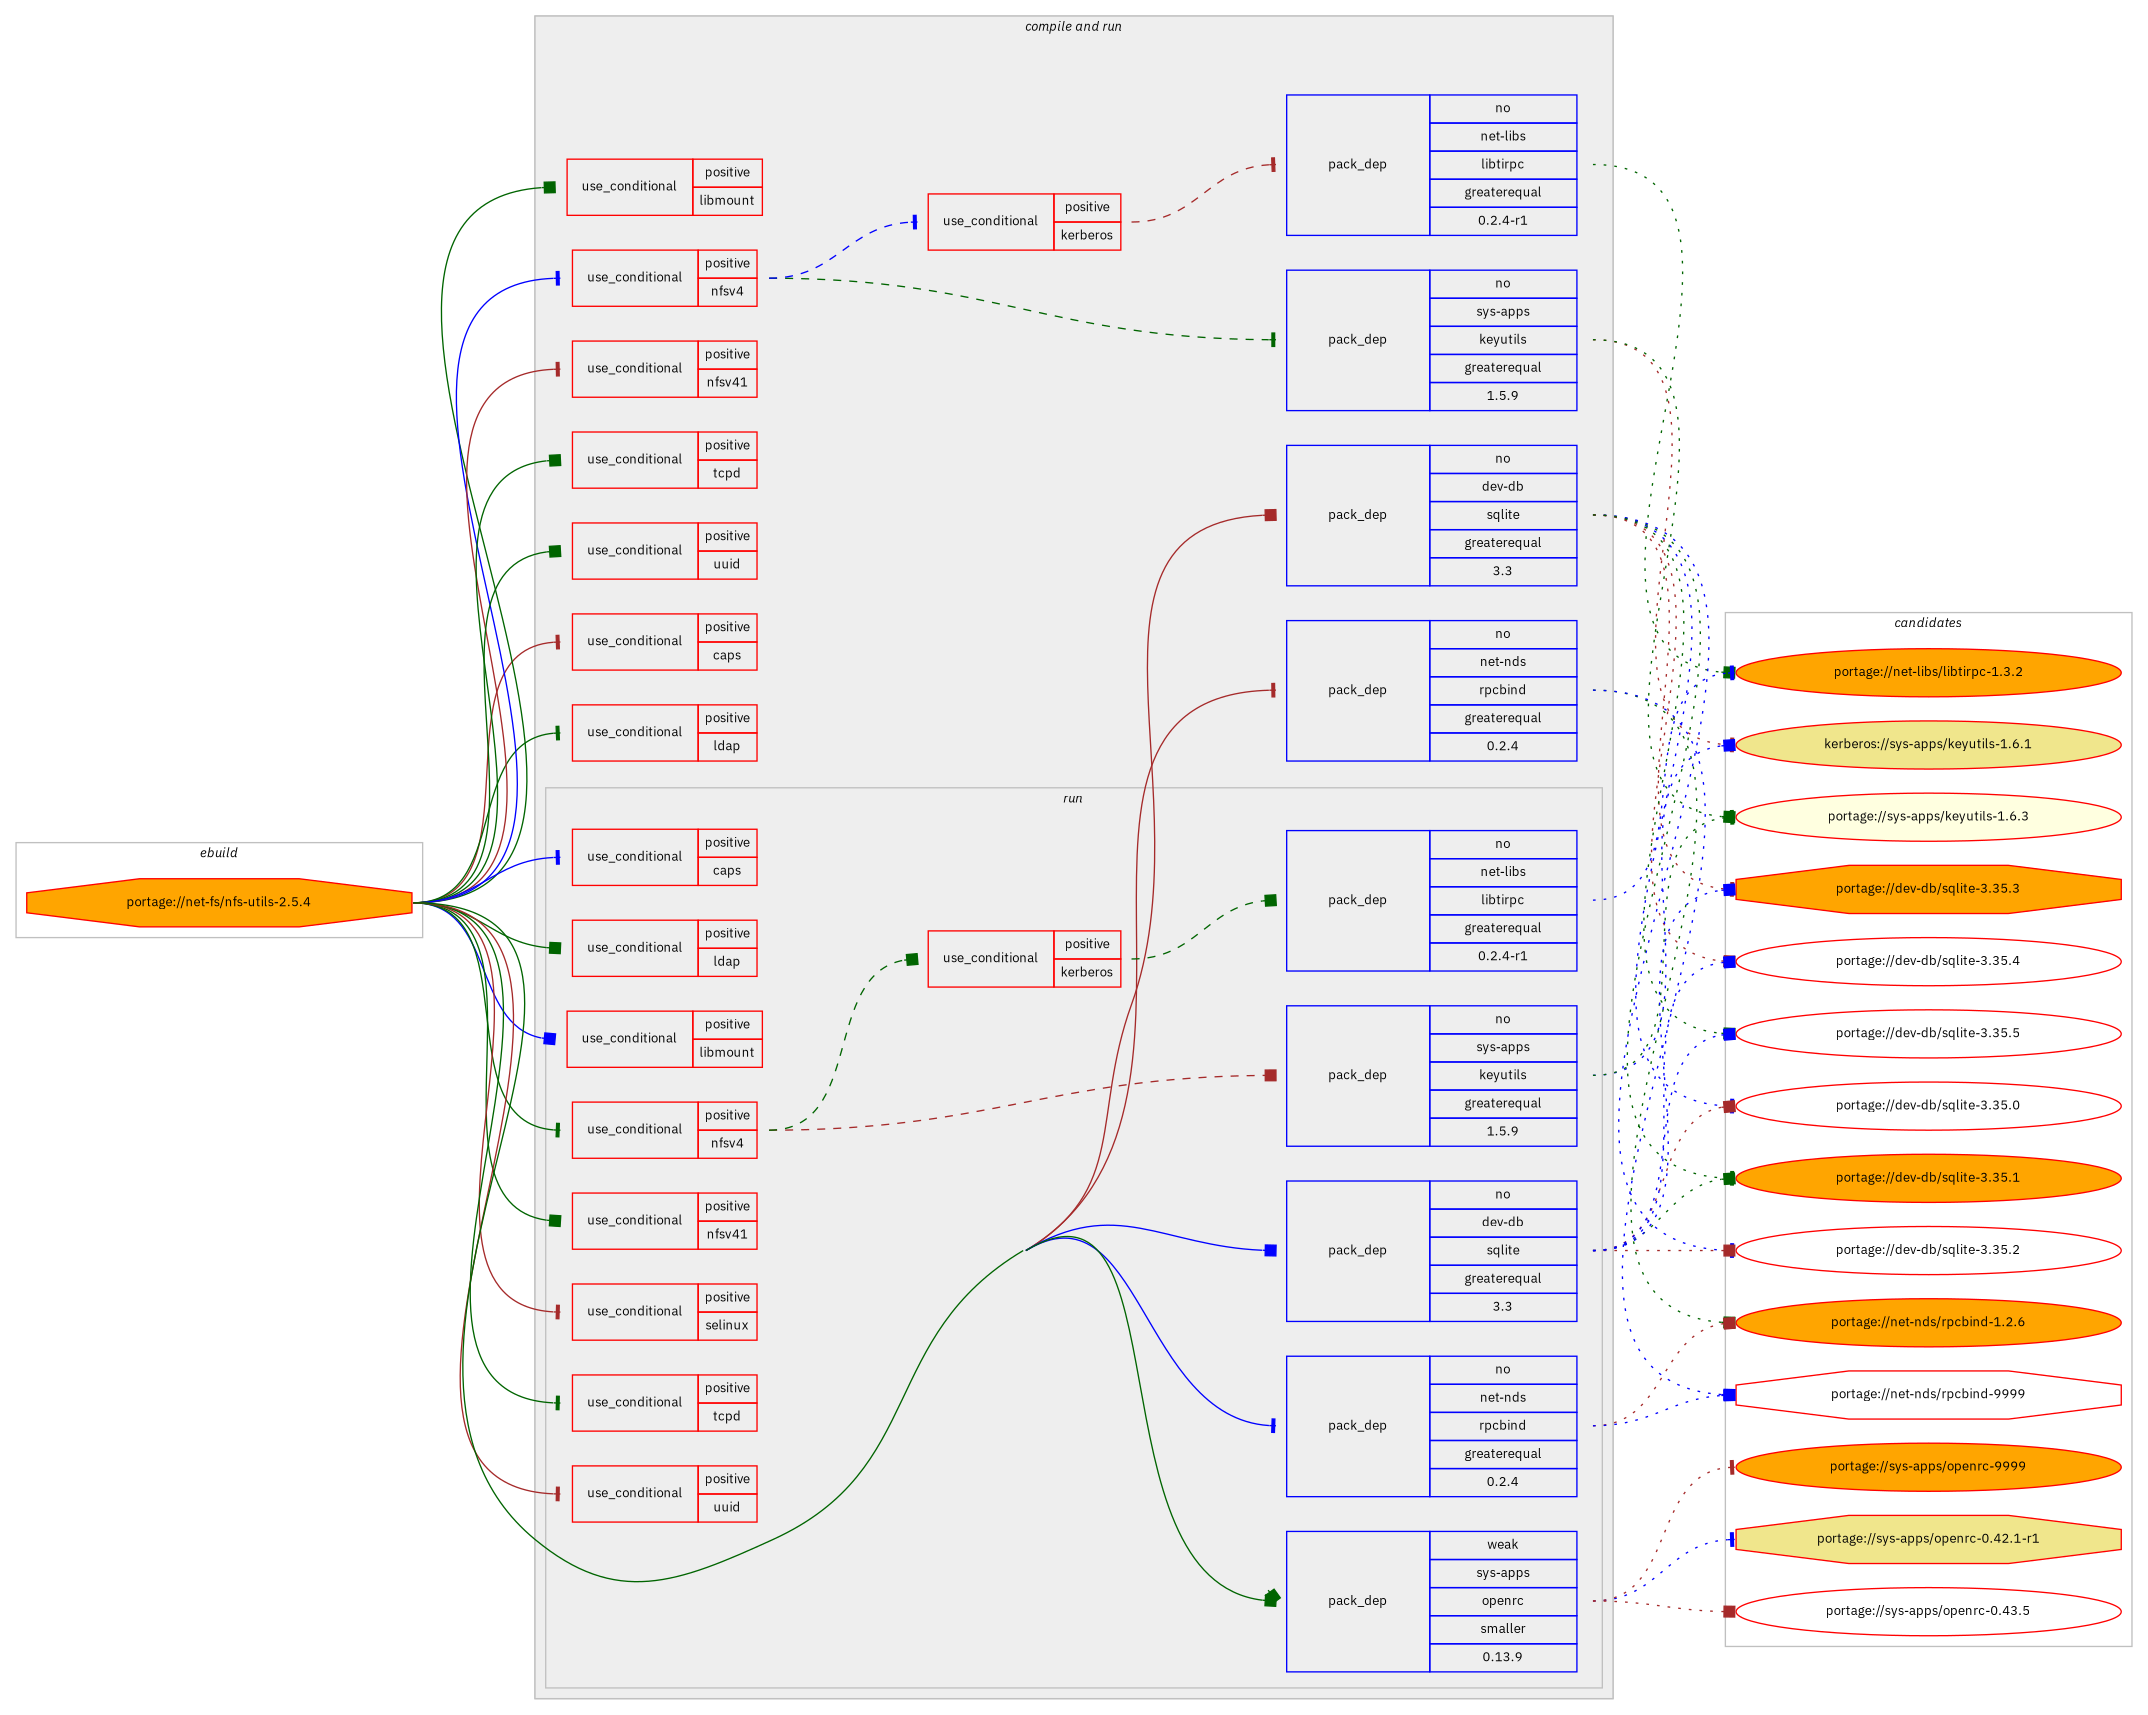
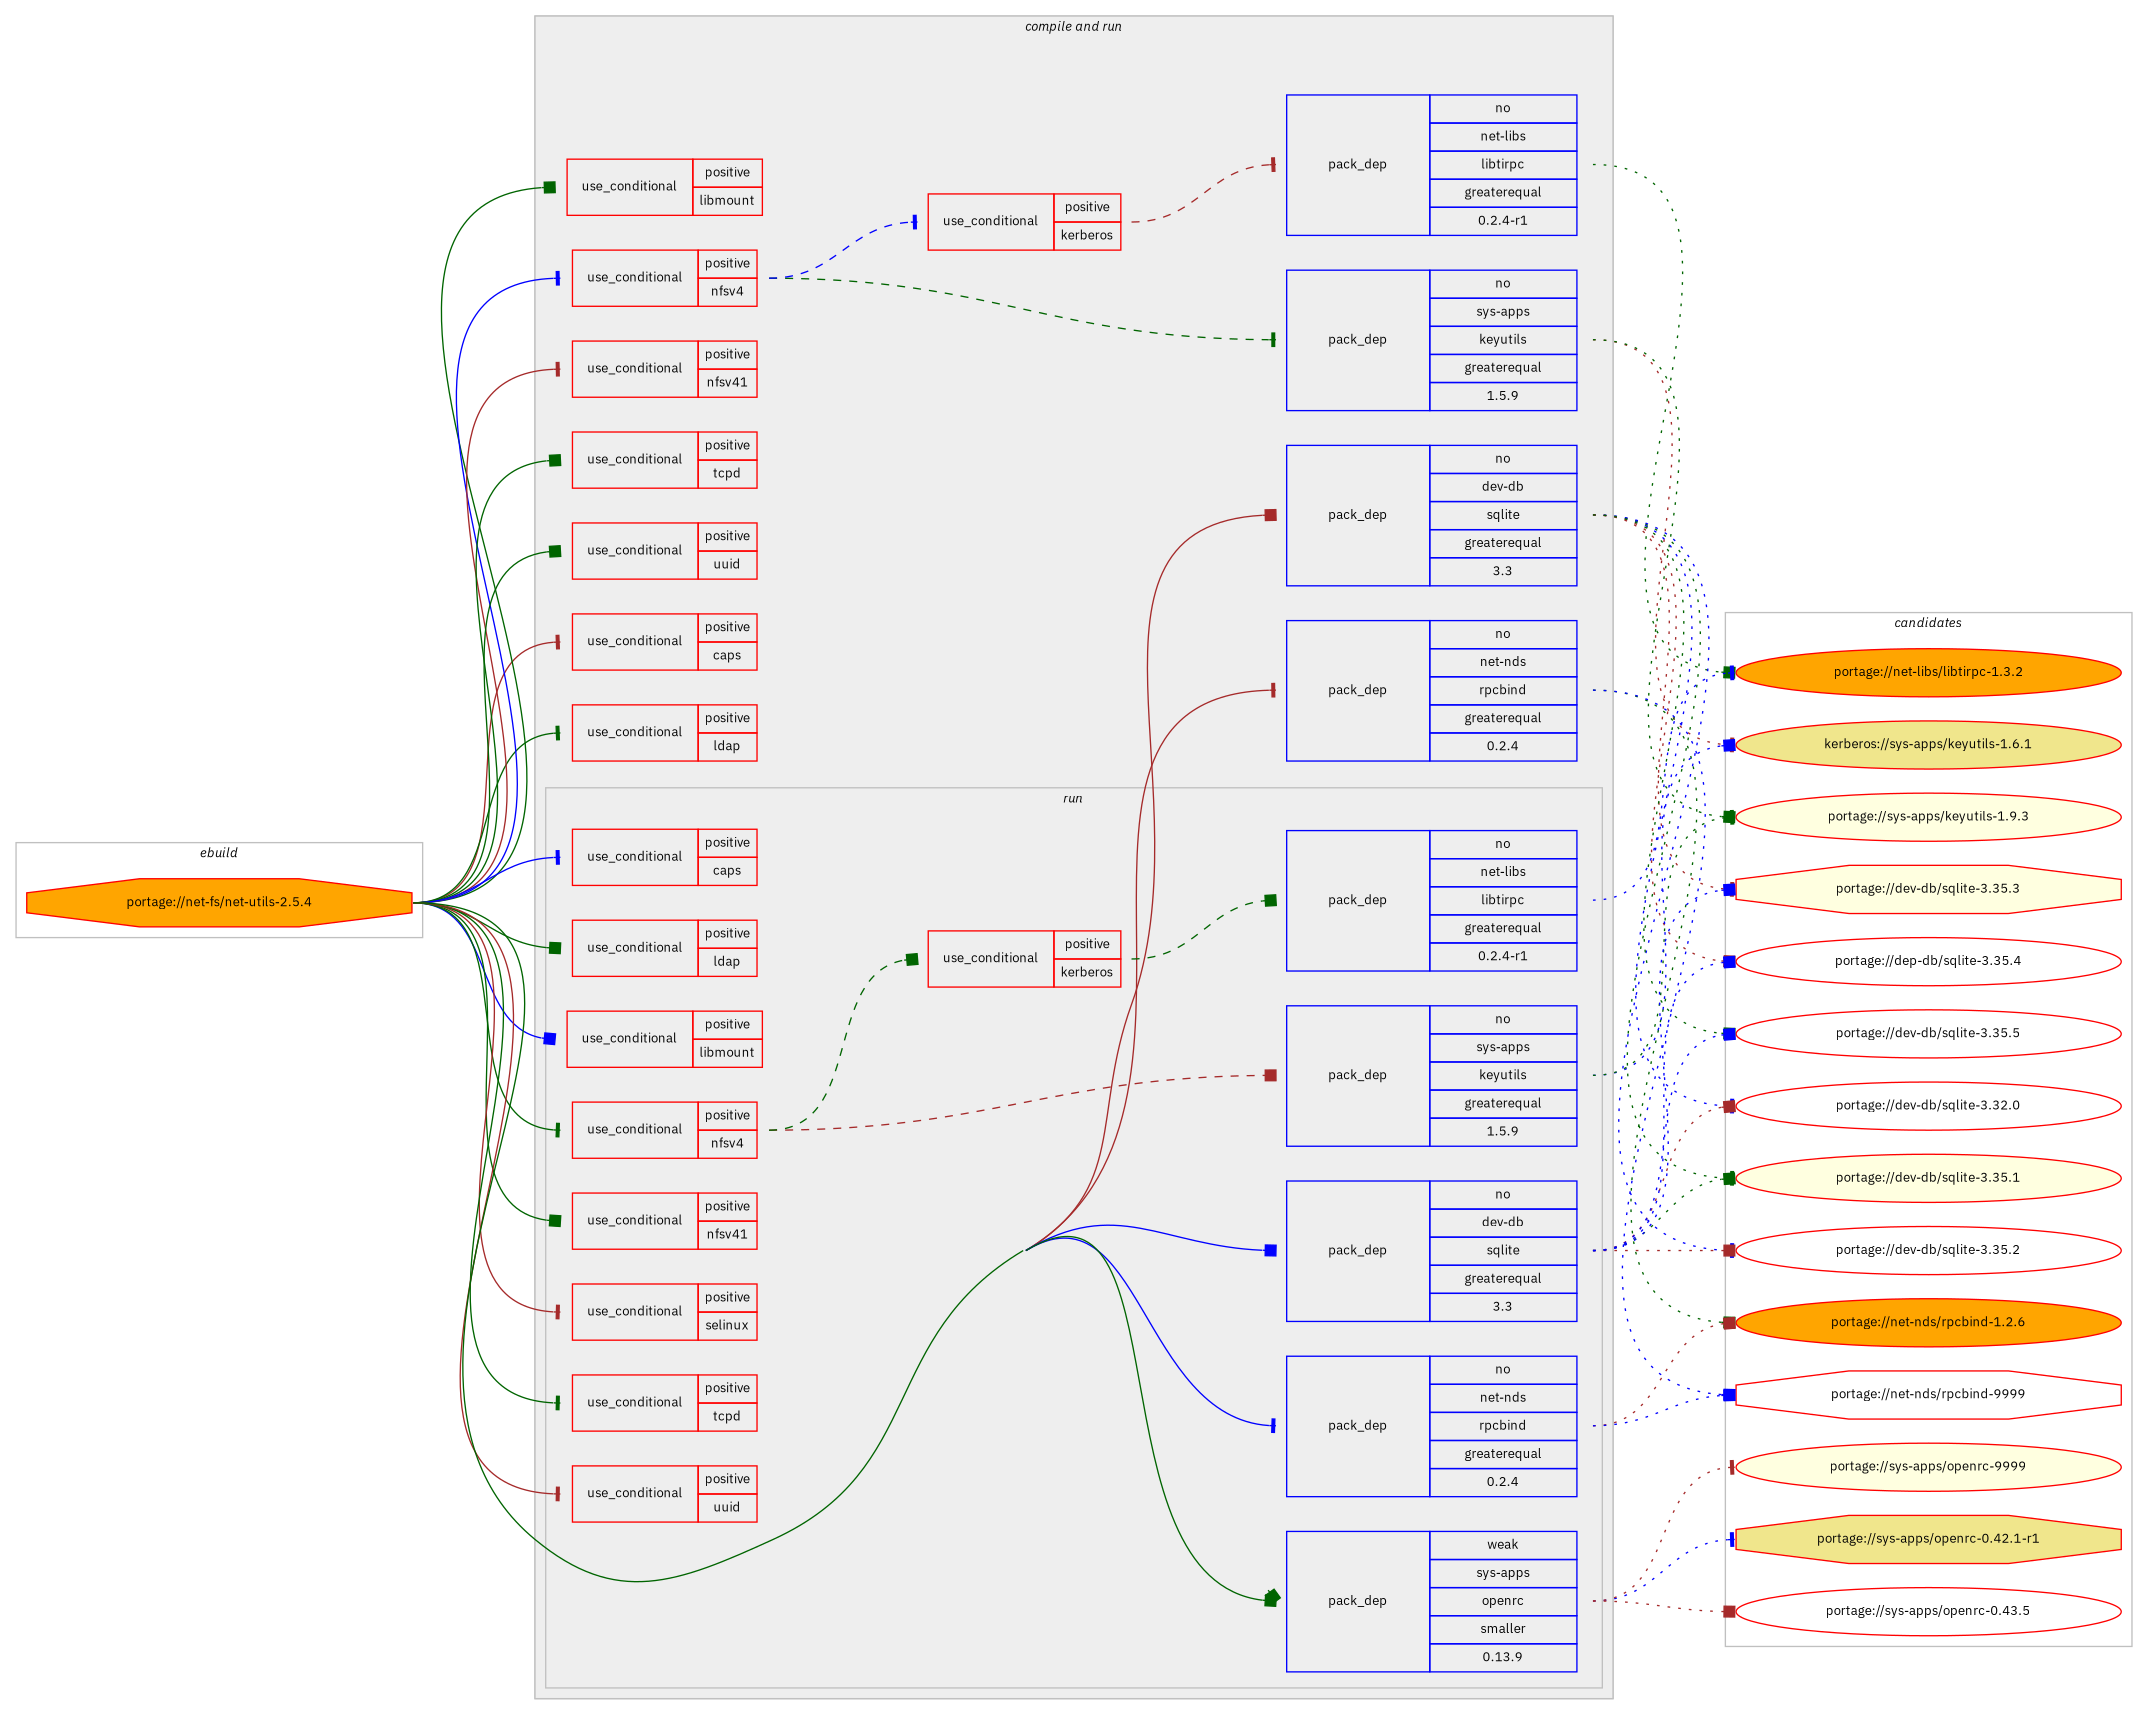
(1929, 817) -> (1929, 817)
(1929, 889) -> (1929, 889)
(219, 903) -> (219, 903)
(1929, 962) -> (1929, 962)
(1929, 1106) -> (1929, 1106)
(1929, 1178) -> (1929, 1178)
(1929, 1467) -> (1929, 1467)
